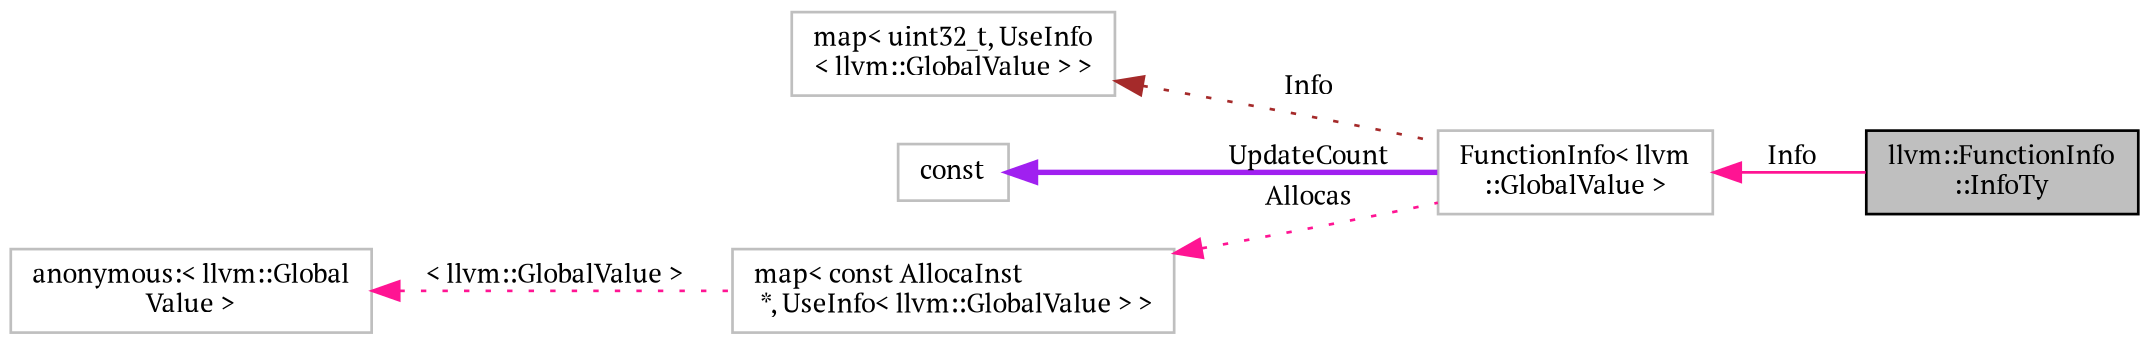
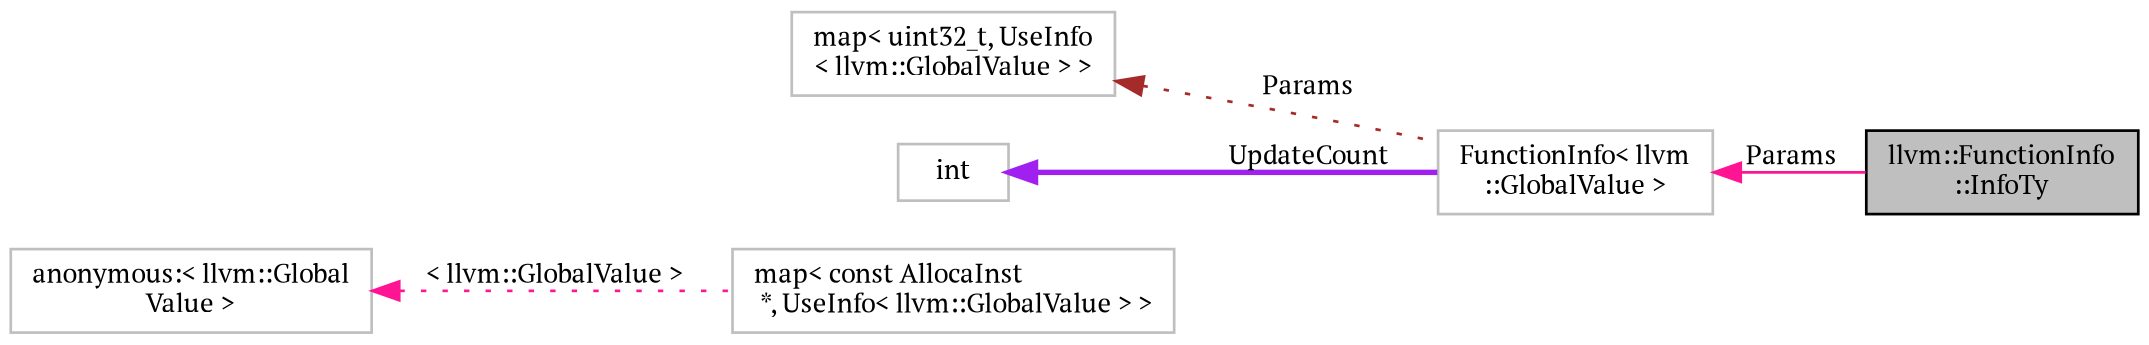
(1306, 88) -> (1306, 88)
(1790, 158) -> (1790, 158)
(953, 172) -> (953, 172)
(1320, 226) -> none
